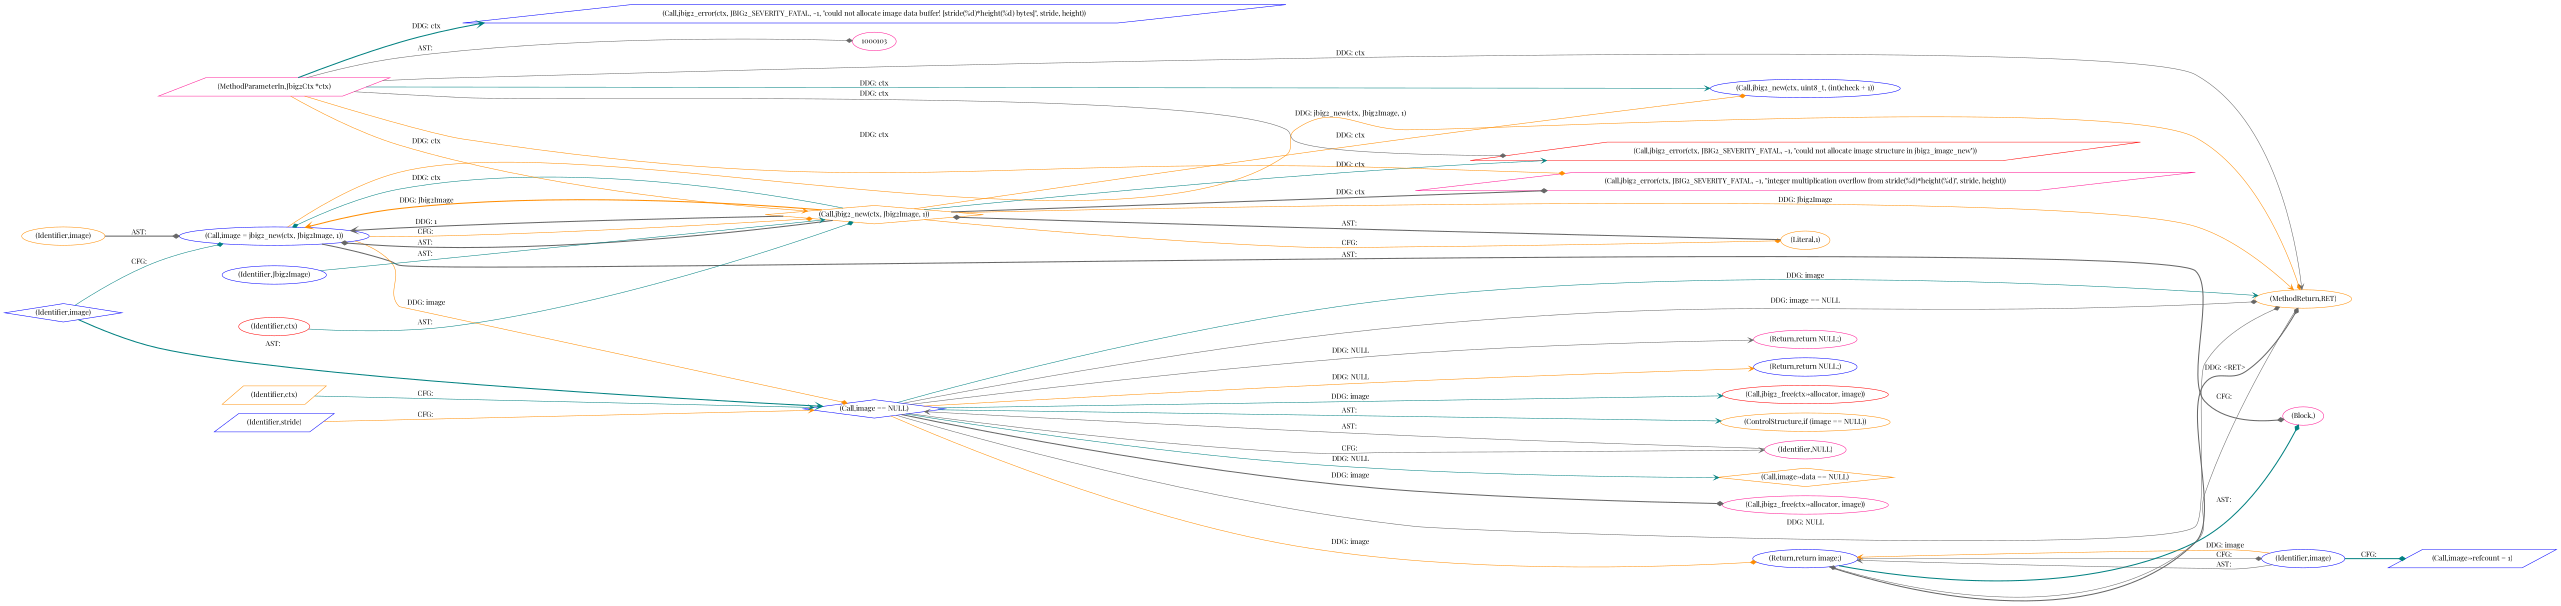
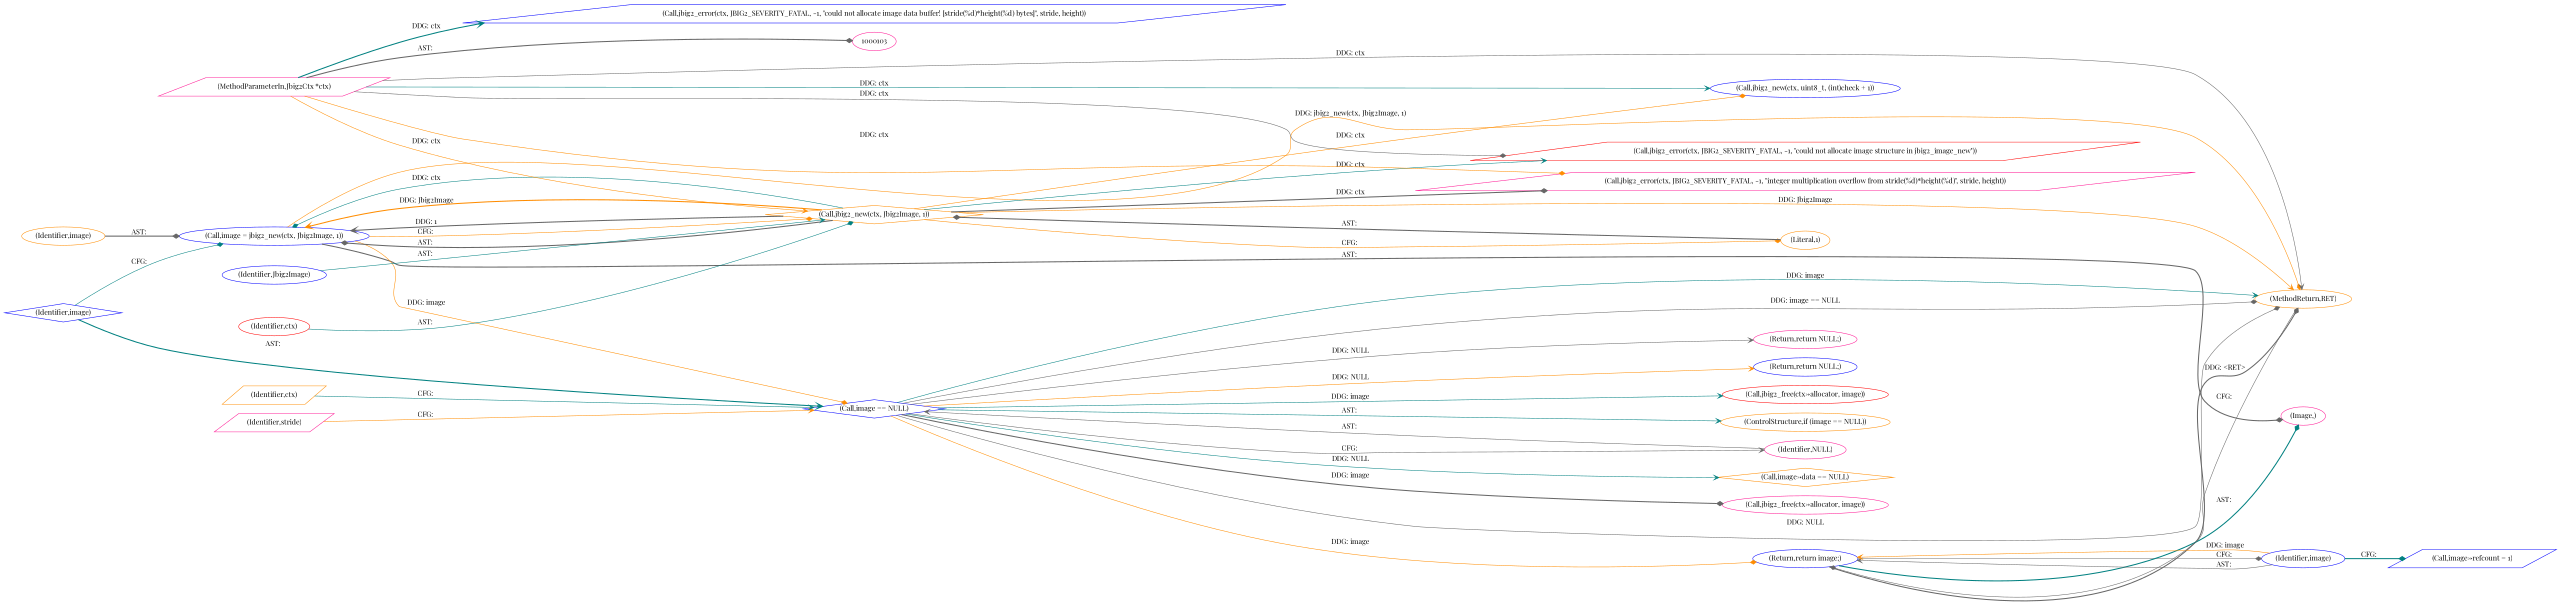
(575, 43) -> (575, 43)
(2303, 416) -> (2303, 416)
(274, 423) -> (274, 423)
